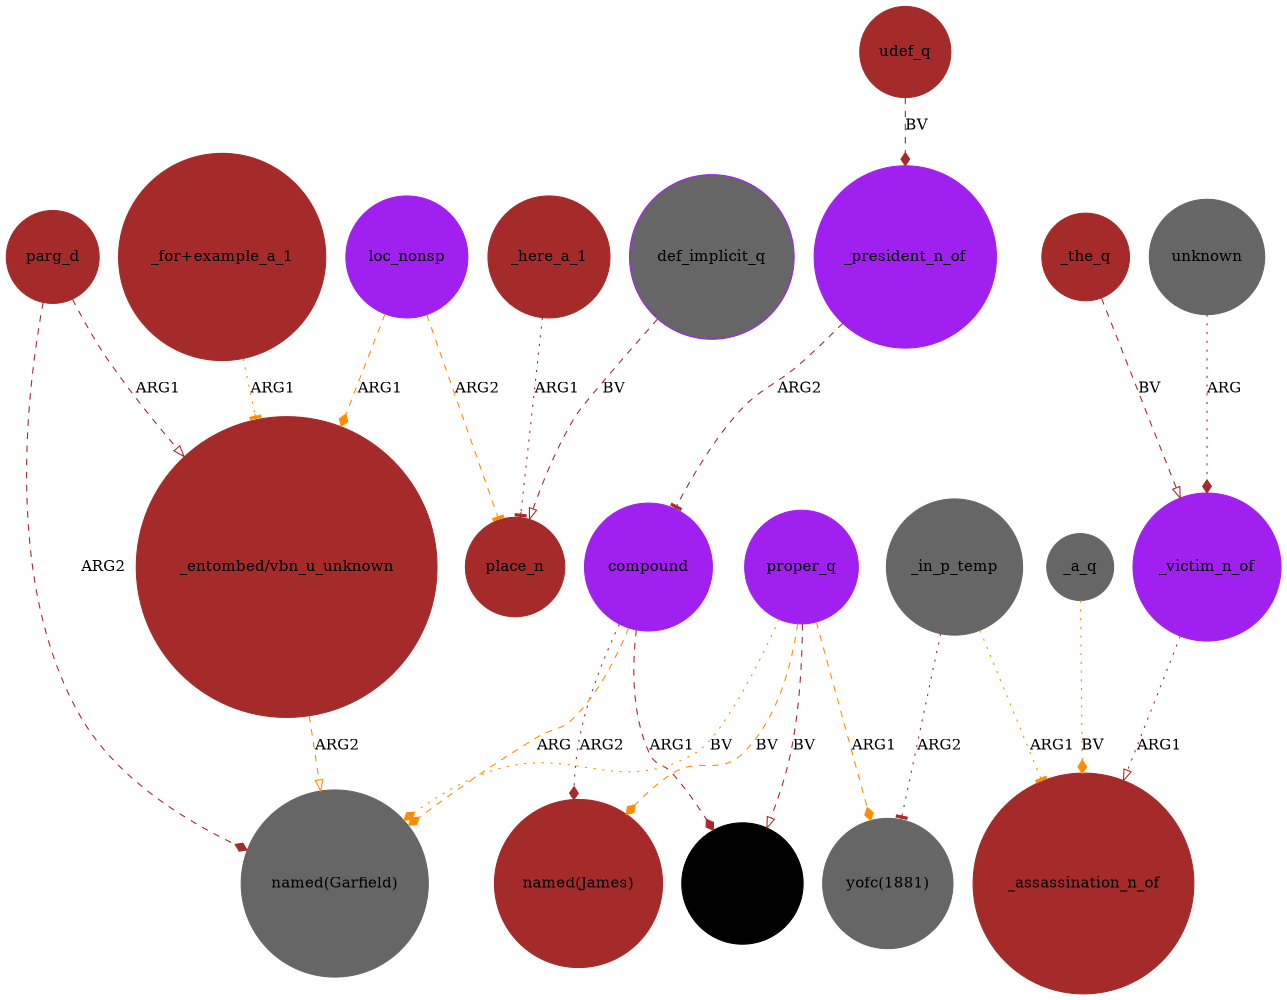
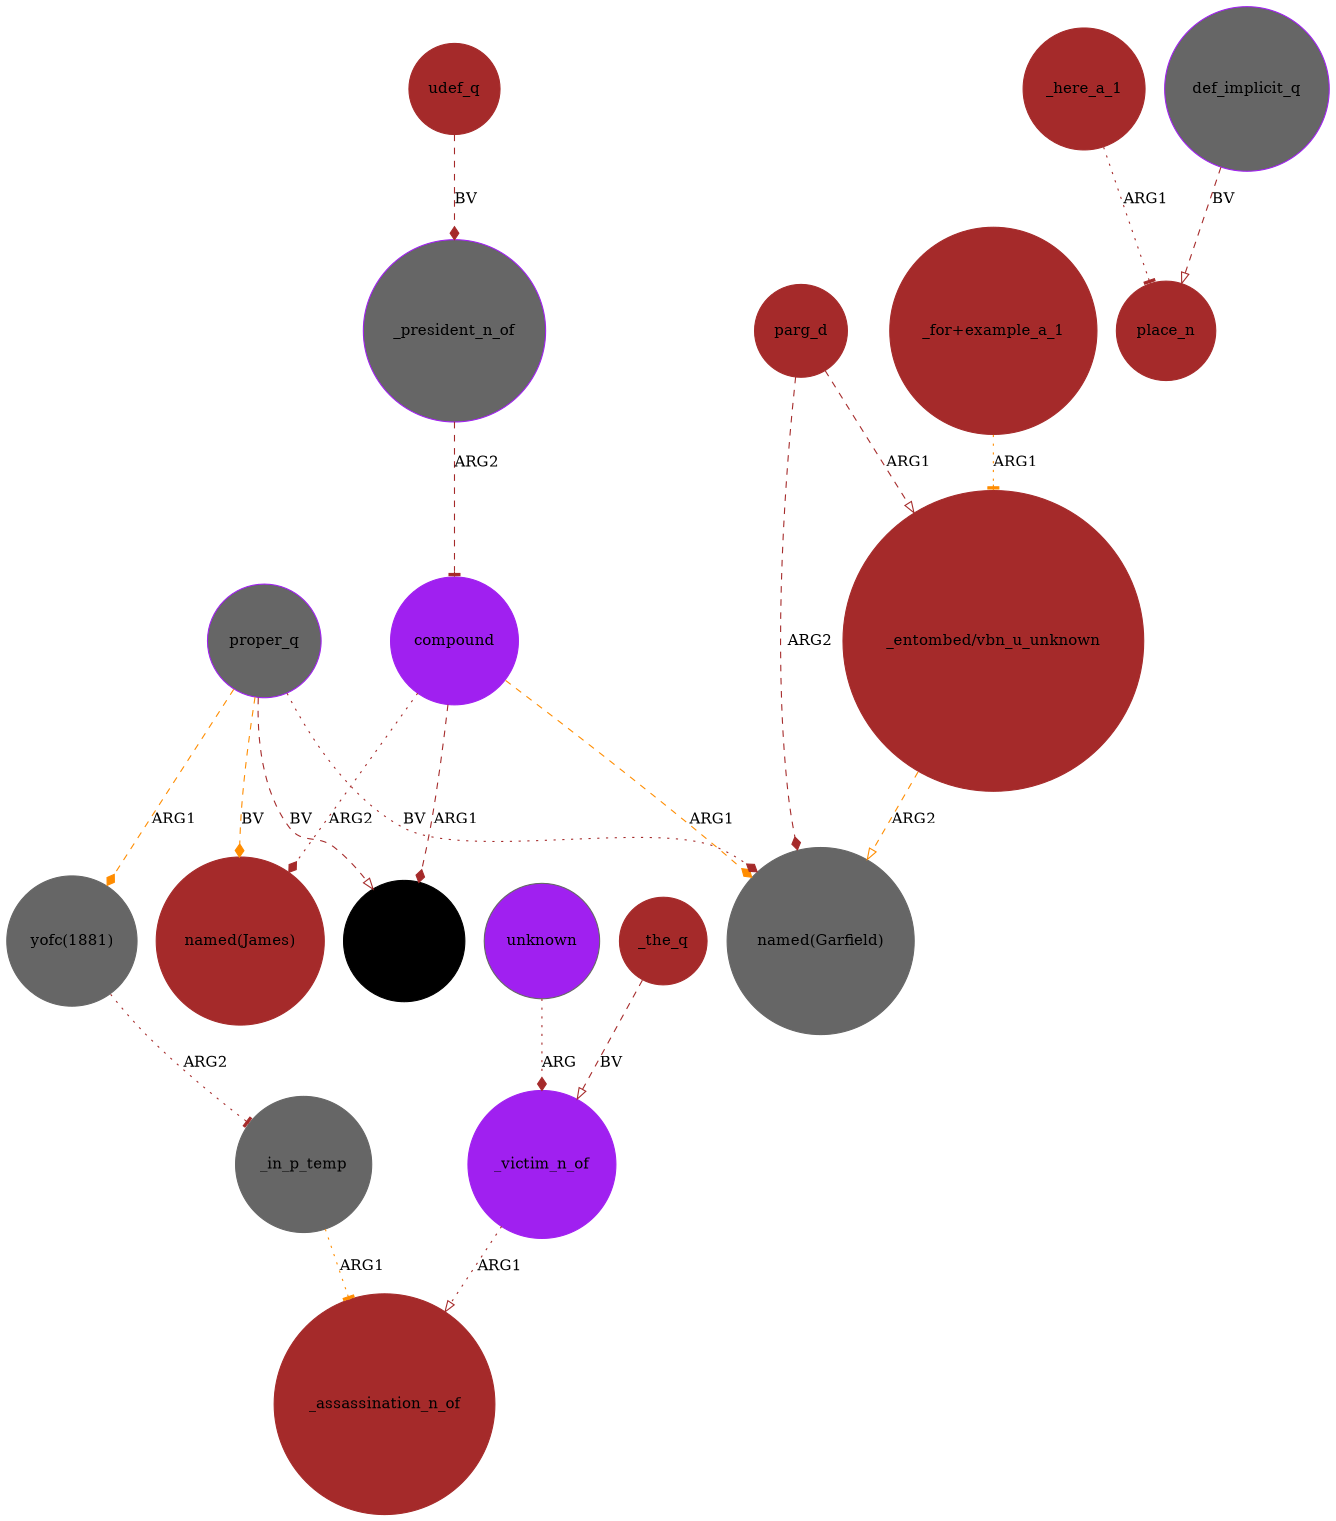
(407, 257) -> none
(905, 257) -> (454, 331)
(1207, 257) -> (542, 941)
(801, 567) -> (264, 641)
(1080, 567) -> none
(921, 724) -> (174, 1061)
(554, 746) -> (712, 819)
(630, 771) -> (487, 841)
